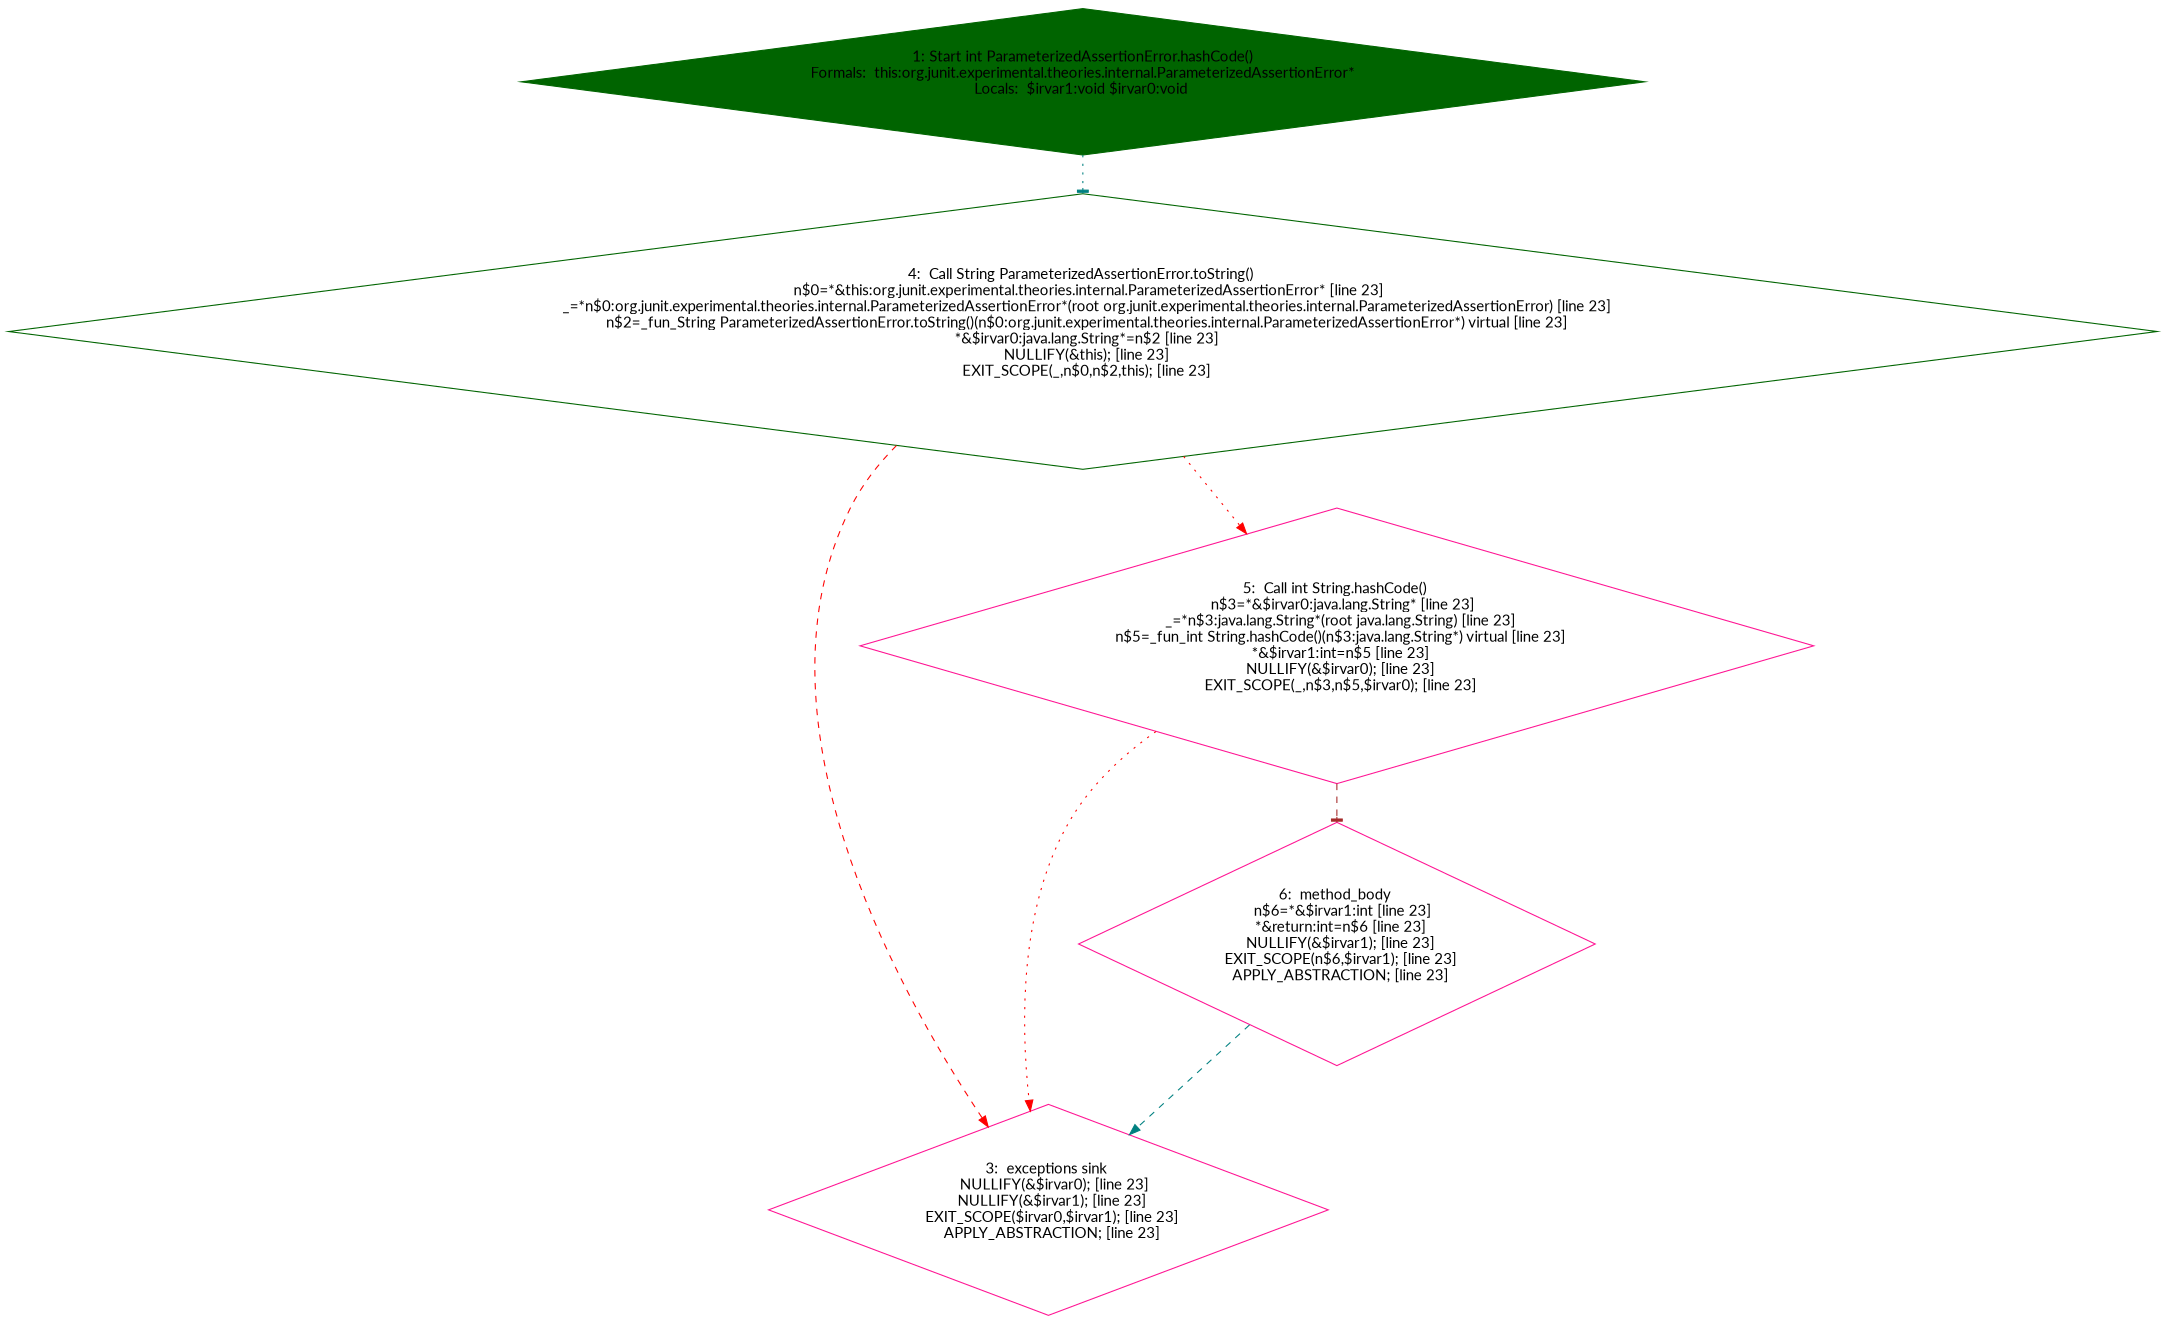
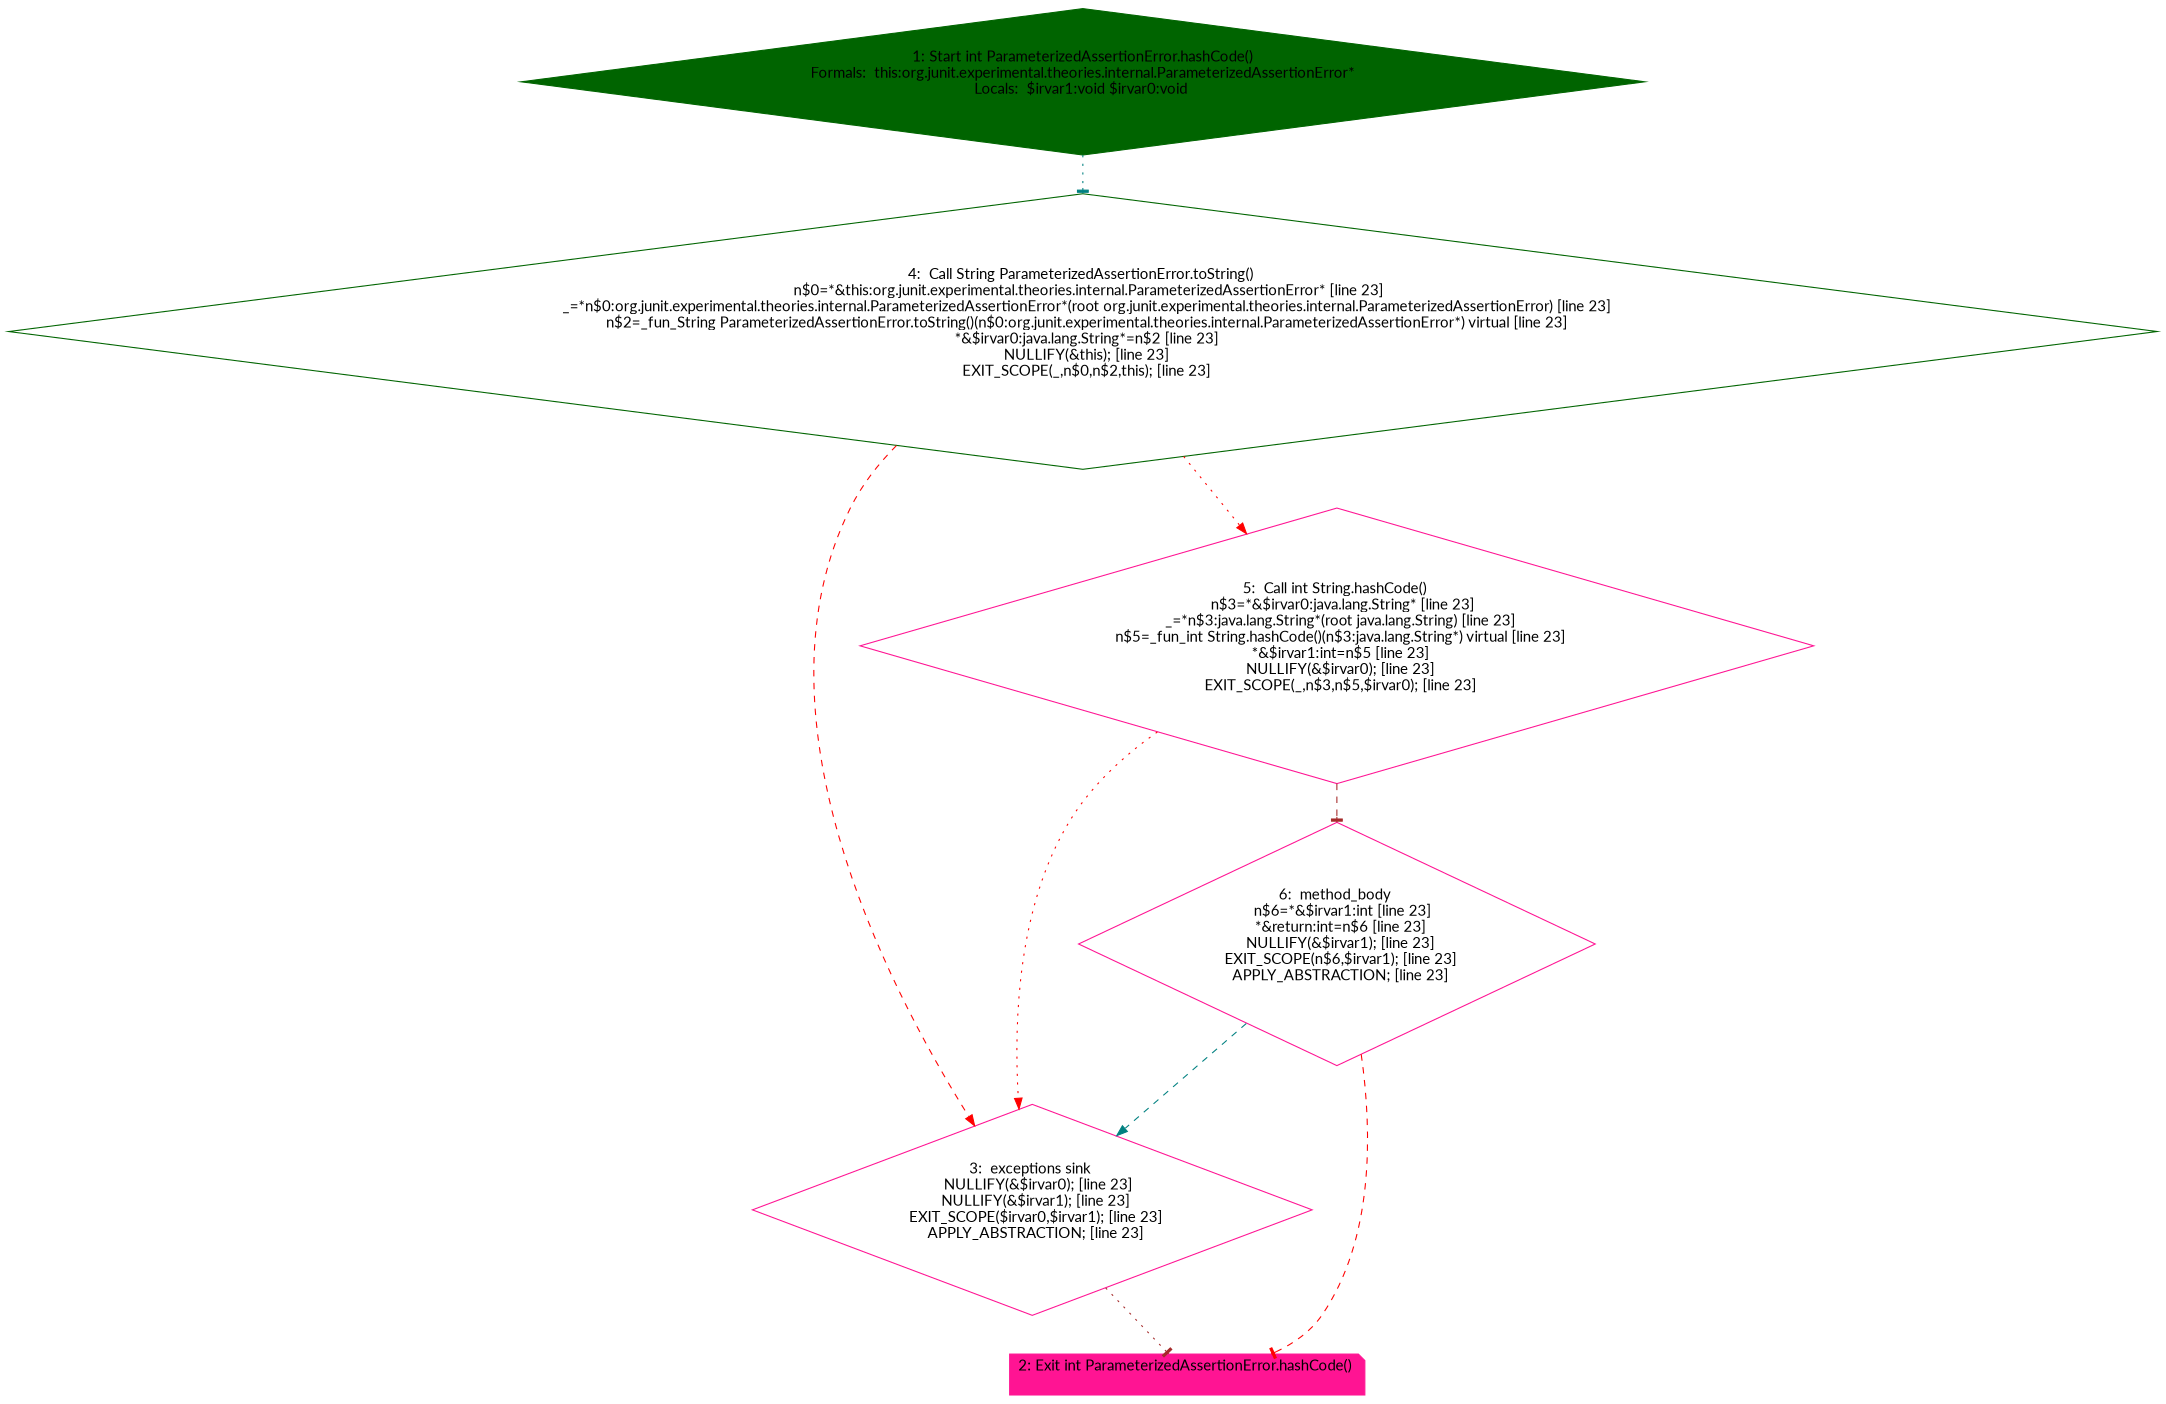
none -> (1187, 1375)
